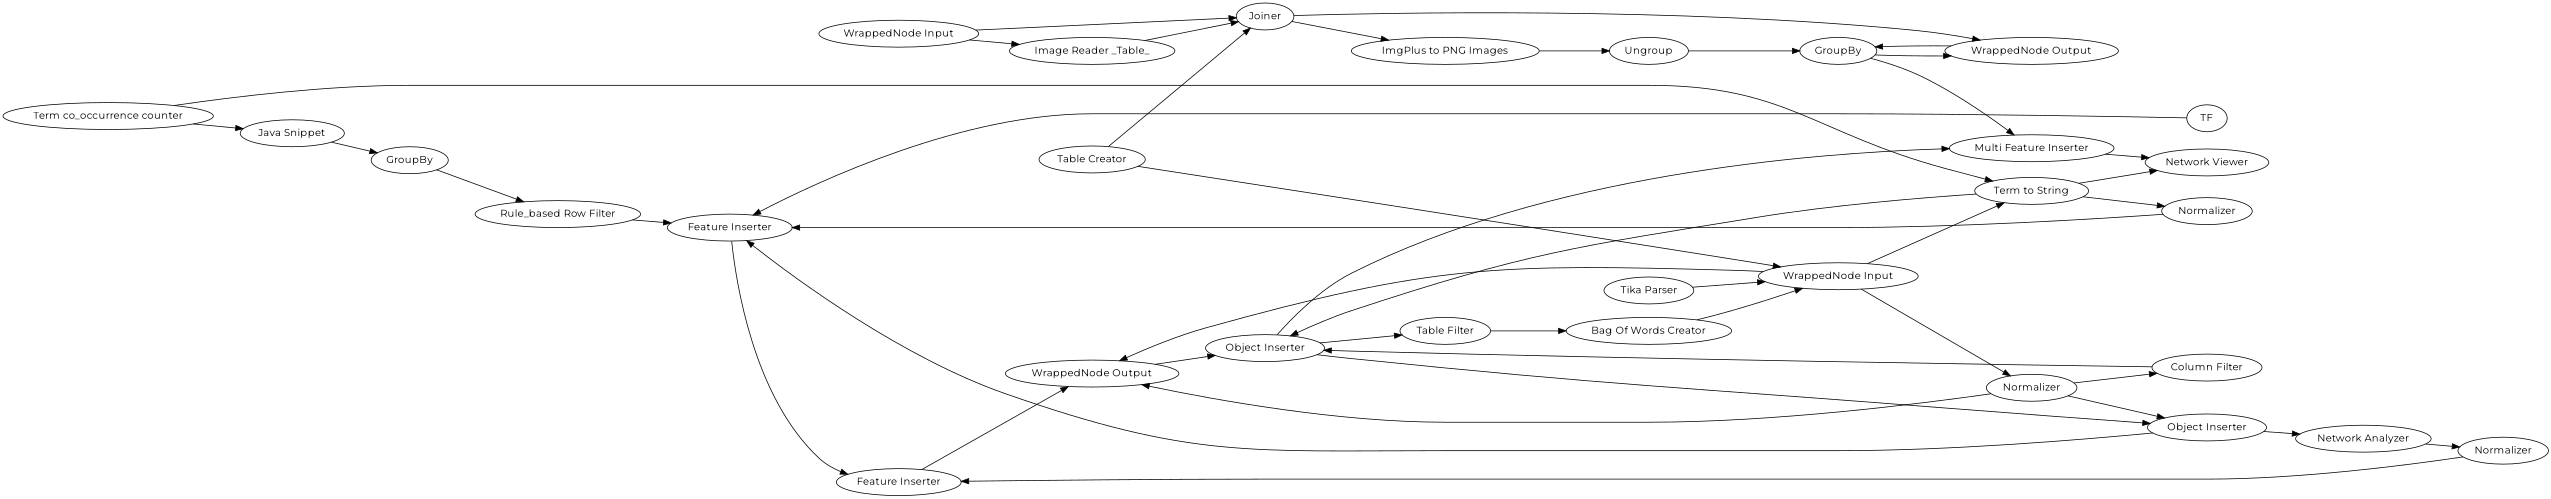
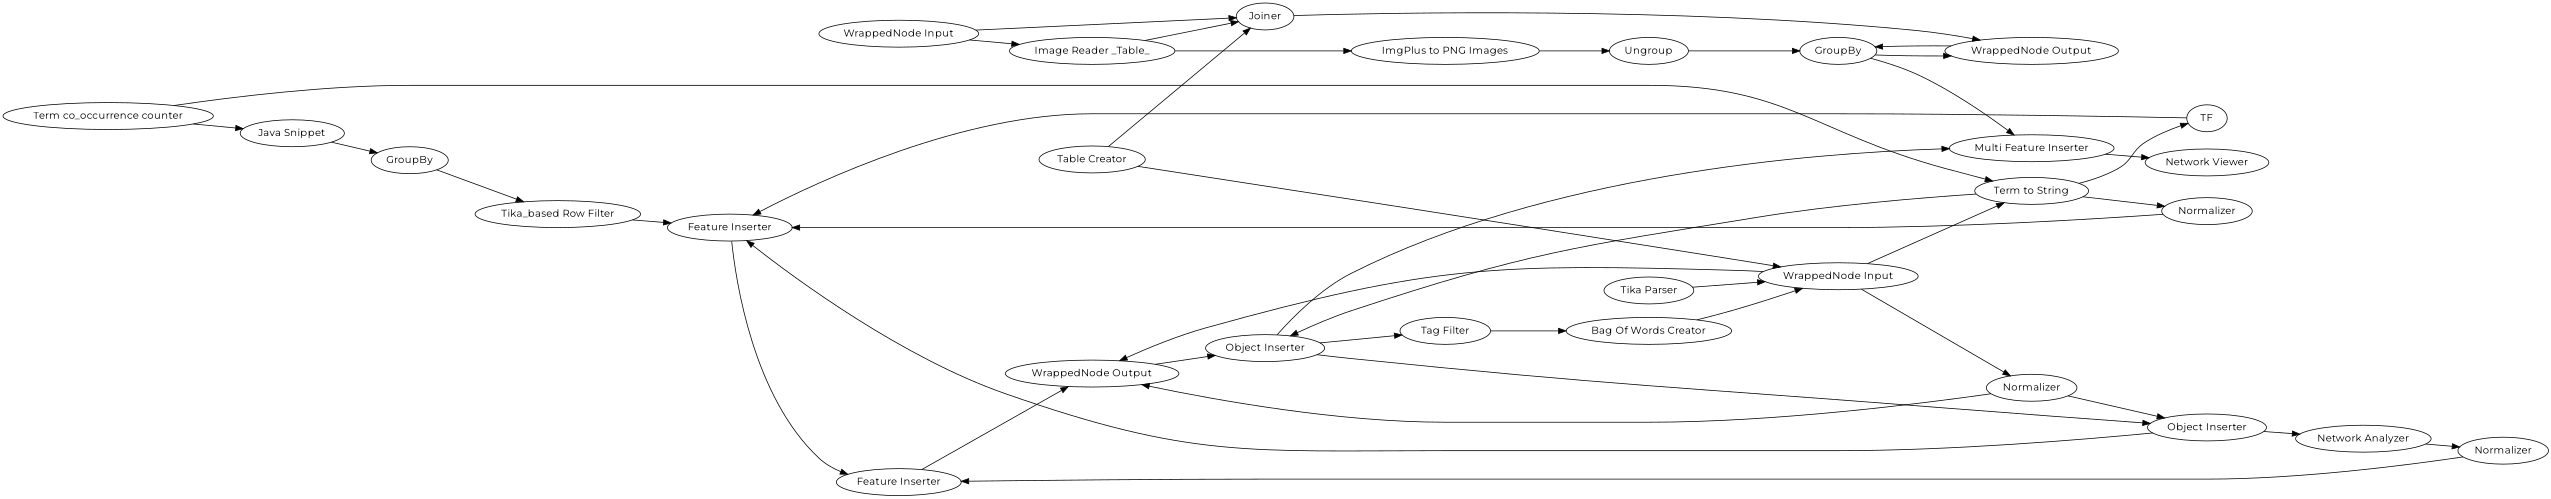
(1336, 30) -> (1259, 51)
(2114, 178) -> (2127, 161)
(558, 214) -> (558, 214)
(1445, 331) -> (1445, 331)
(2207, 368) -> none
